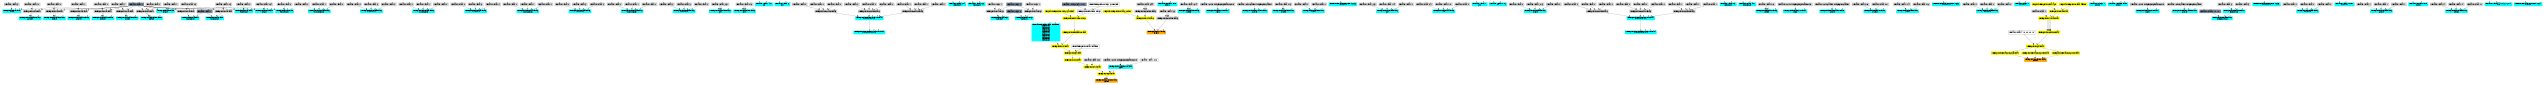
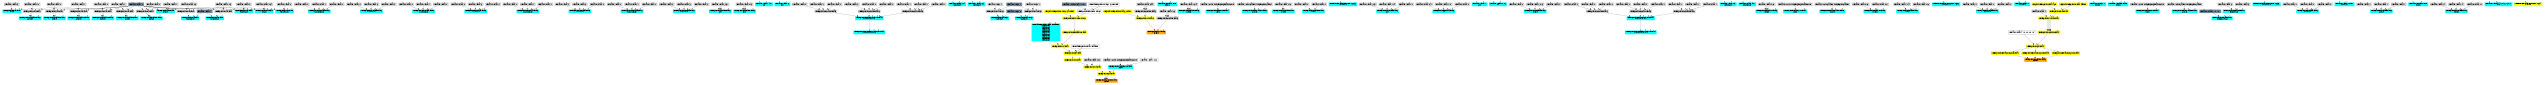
(2528, 4) -> (2528, 4)
